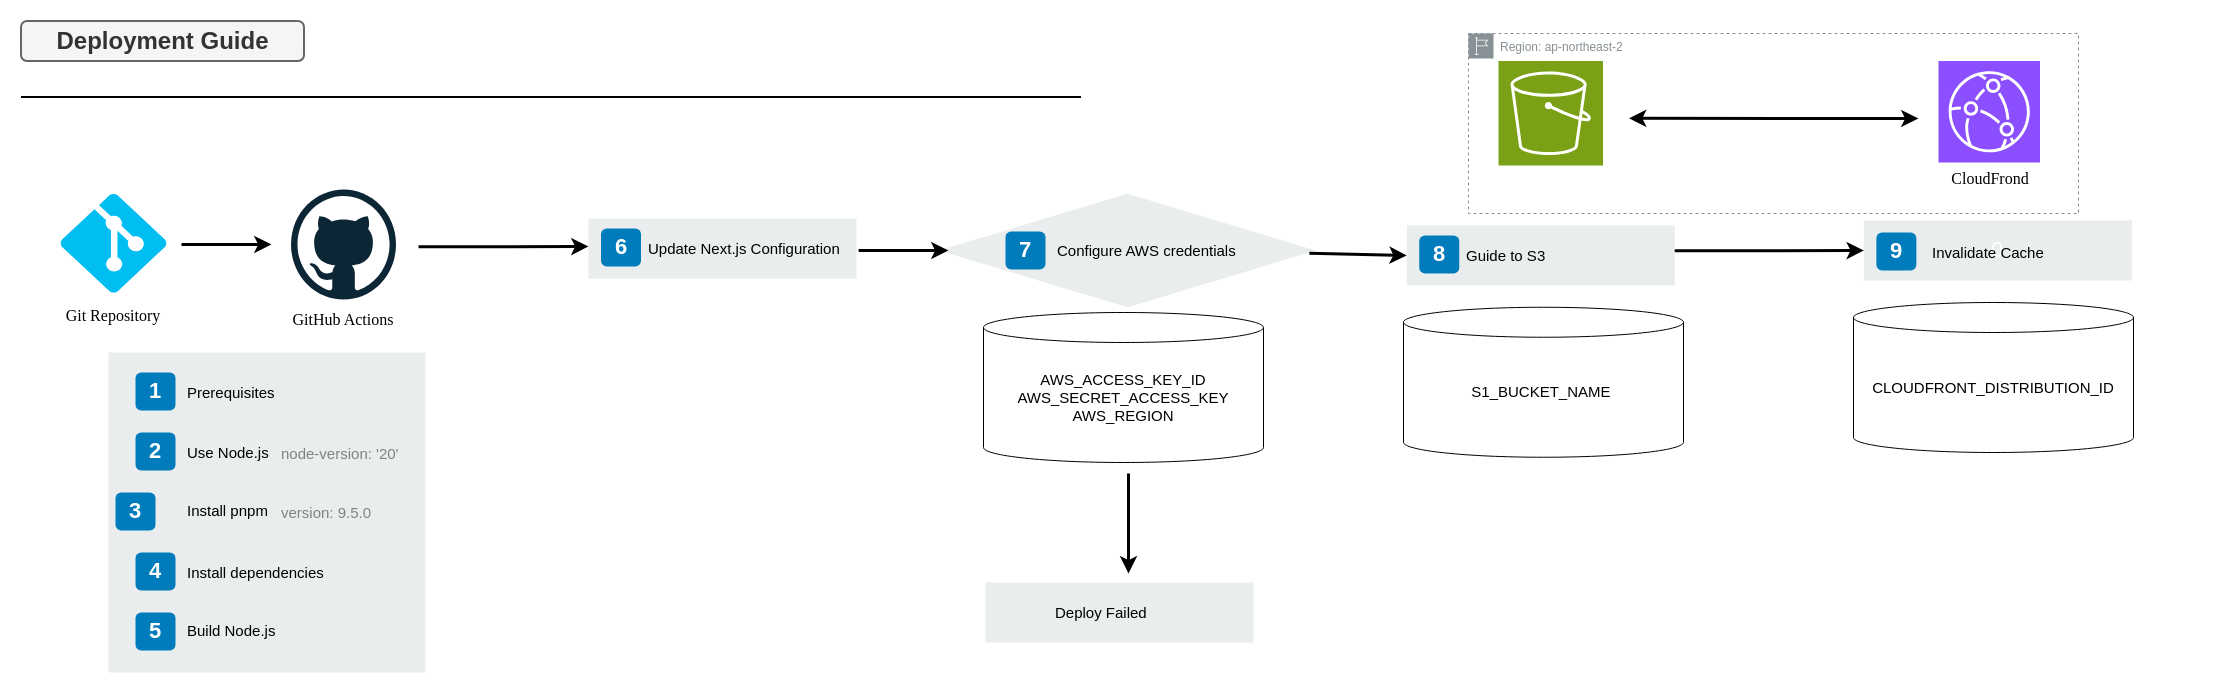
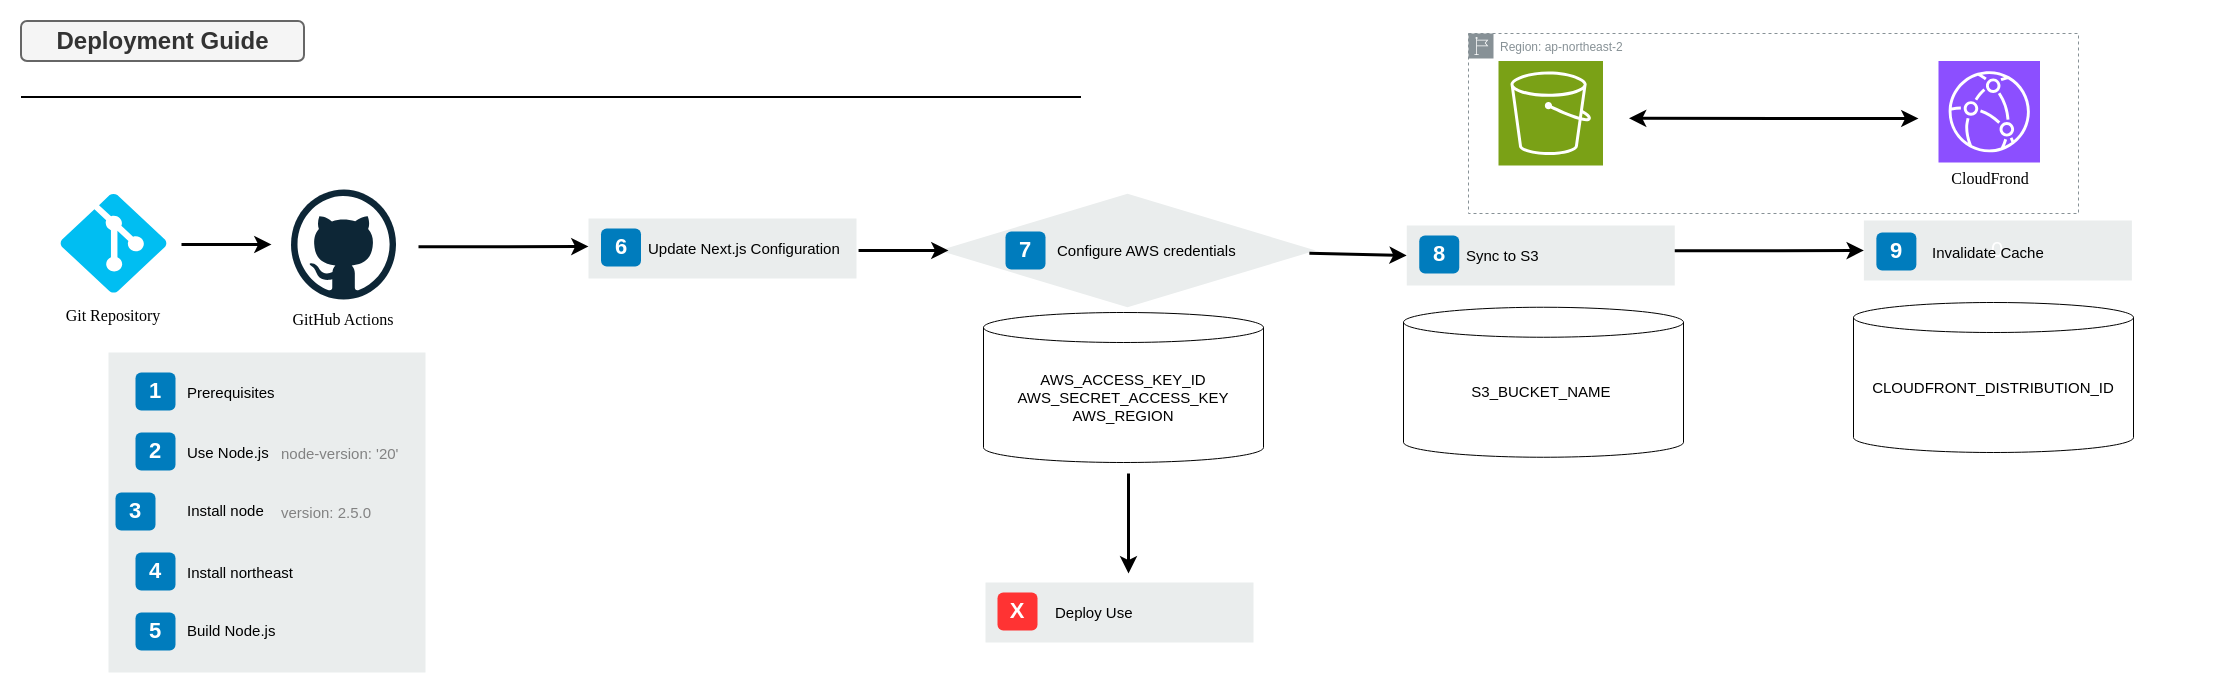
(1507, 256) -> (1505, 256)
(1544, 392) -> (1544, 392)
(232, 511) -> (232, 511)
(331, 513) -> (331, 513)
(257, 573) -> (253, 573)
none -> (1018, 612)
(1102, 613) -> (1094, 613)
